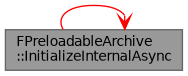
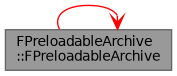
(94, 50) -> (89, 50)
